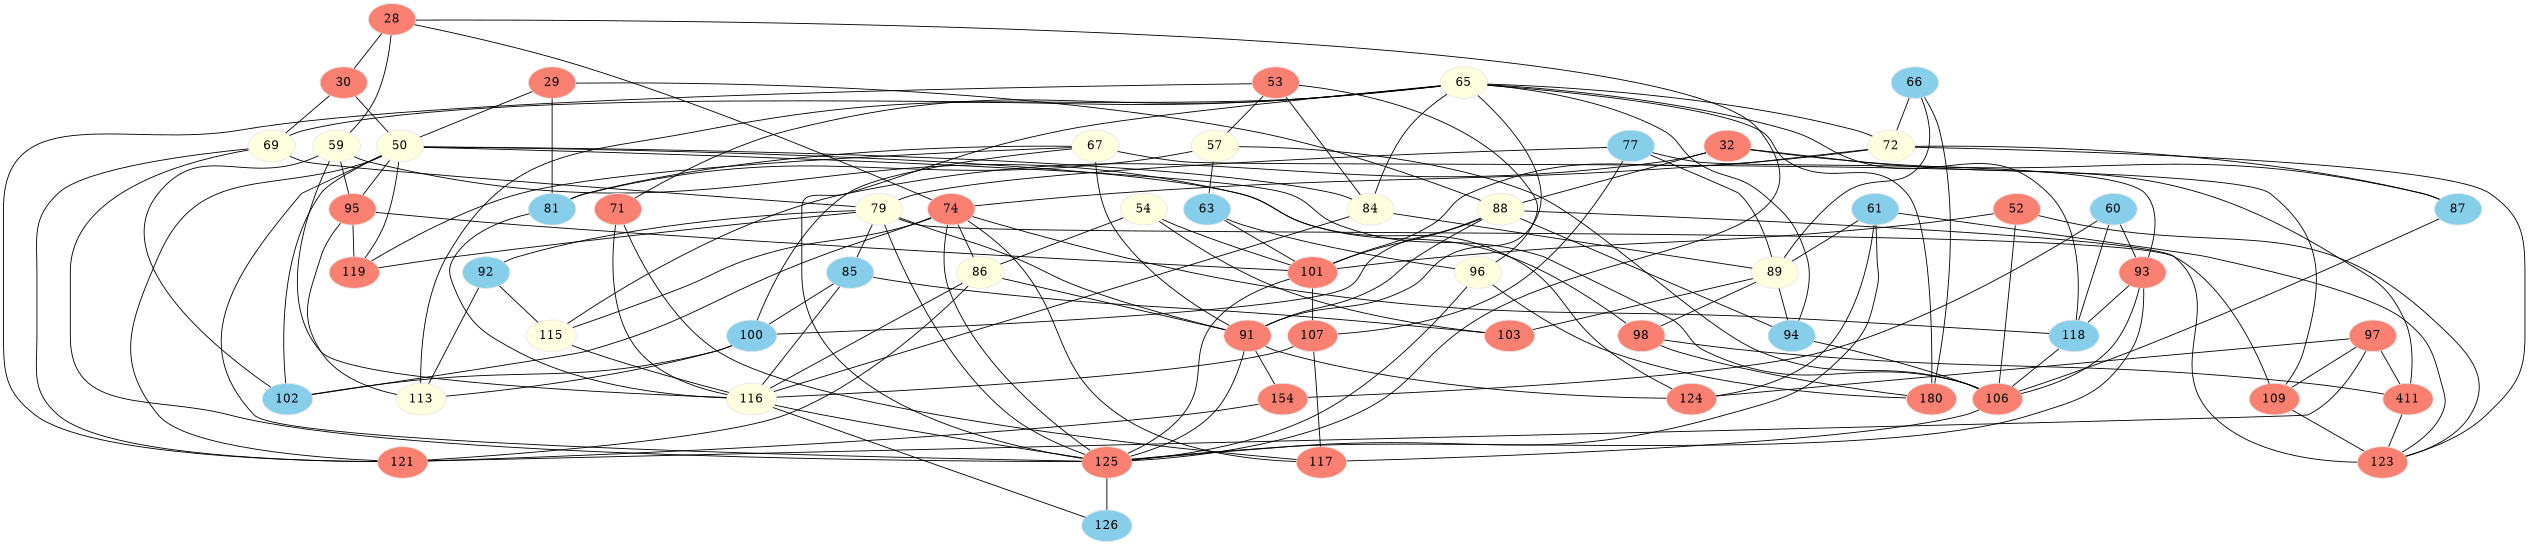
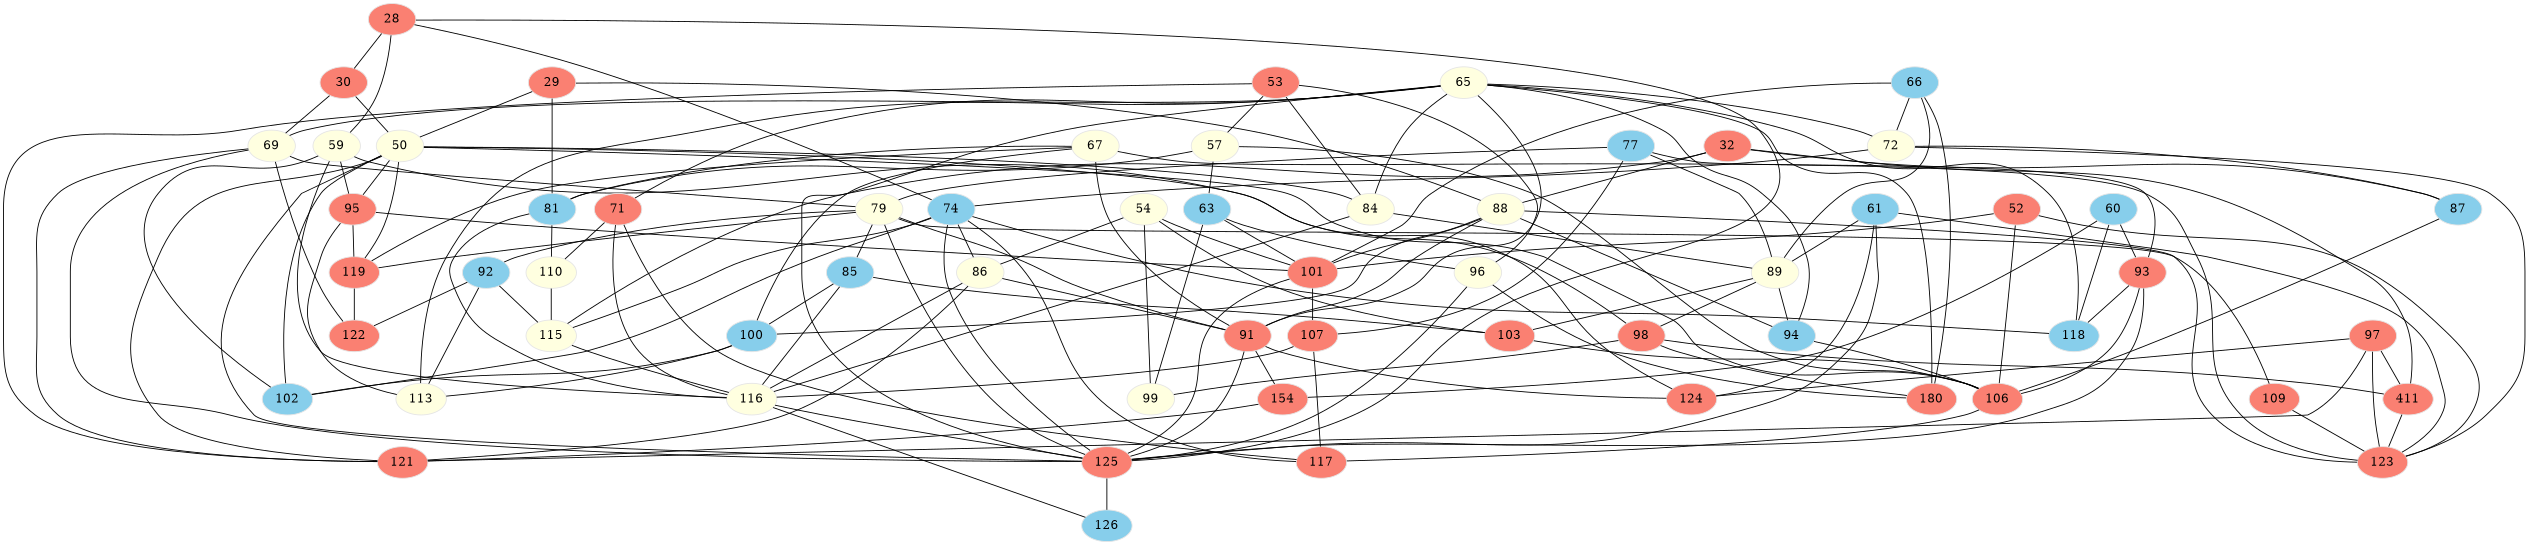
(1493, 164) -> (1575, 164)
(1481, 189) -> (1594, 122)
(951, 209) -> (951, 209)
none -> (551, 273)
none -> (354, 336)
(2324, 367) -> (2373, 399)
(2029, 373) -> (1746, 359)
none -> (1151, 399)
